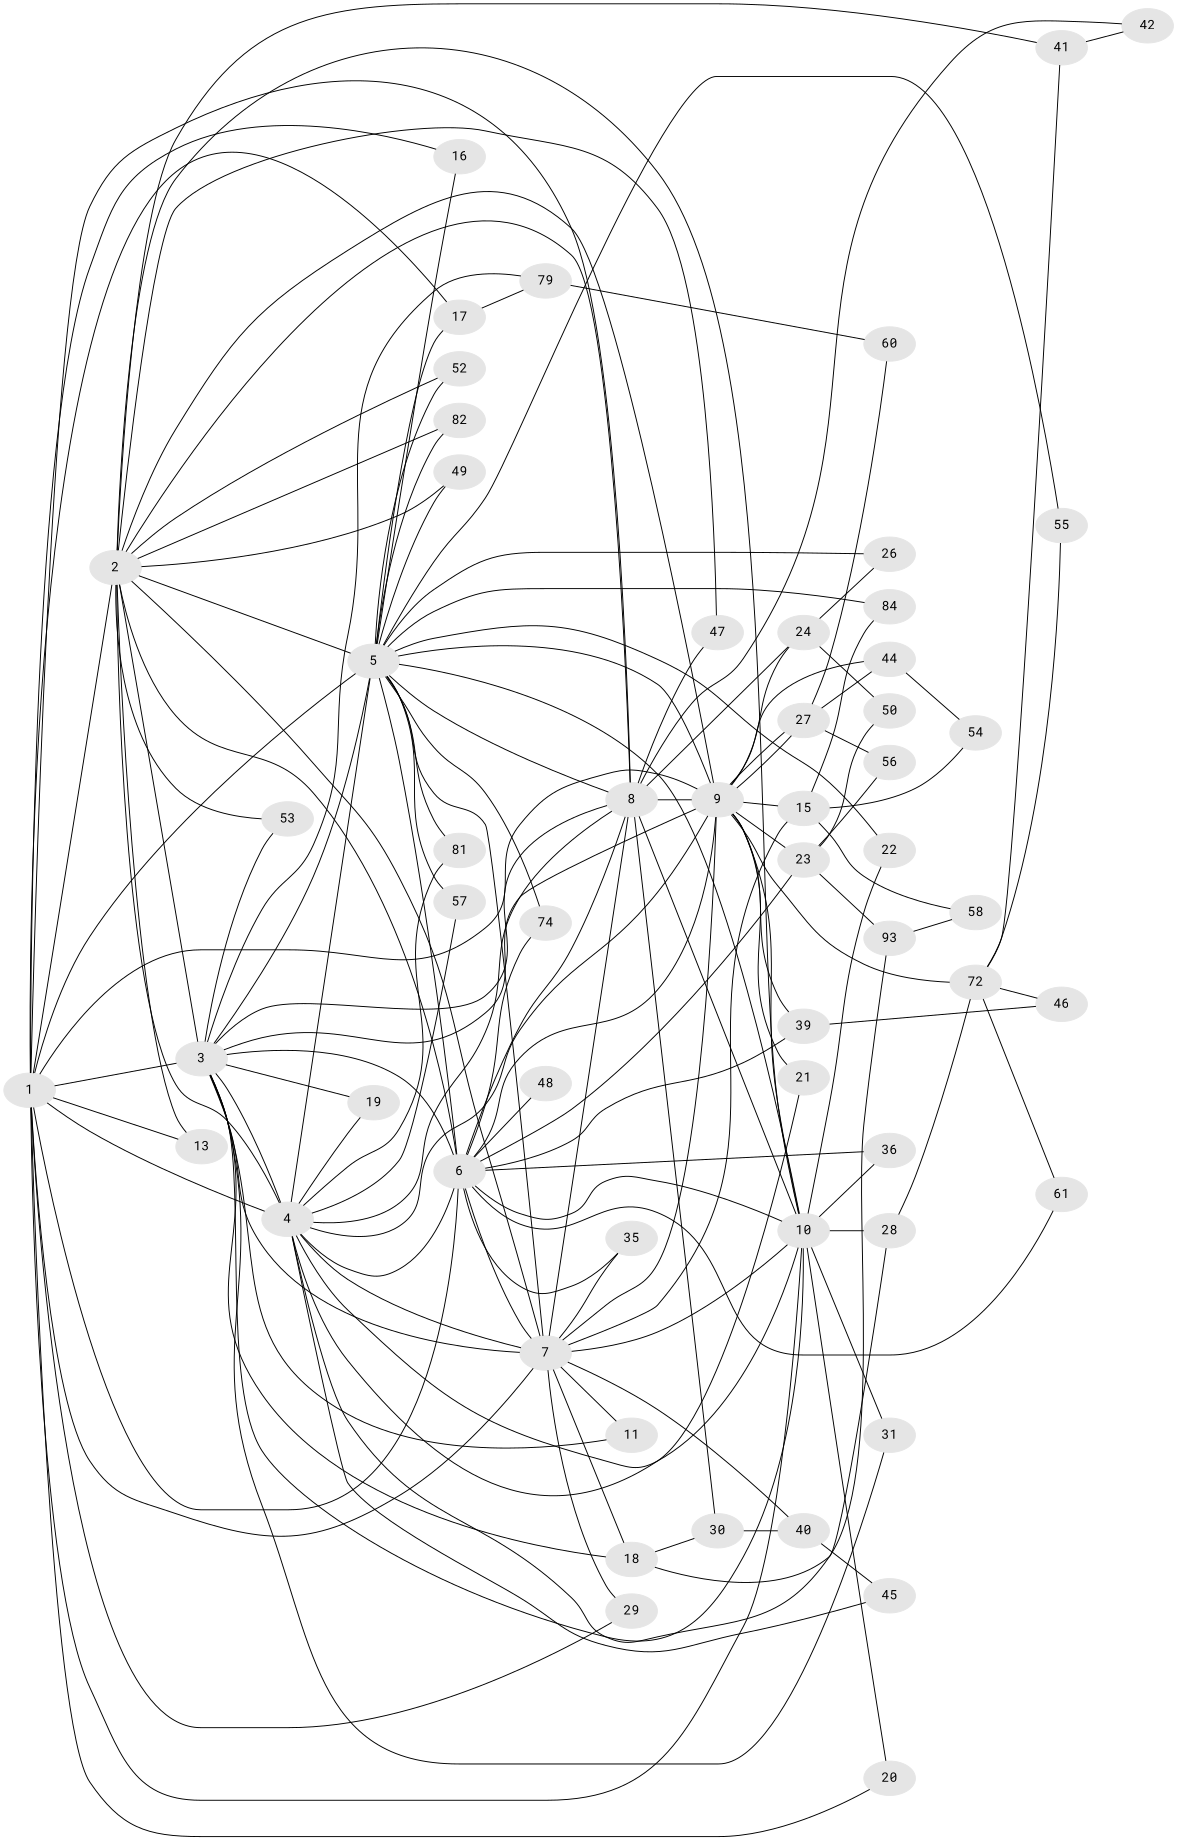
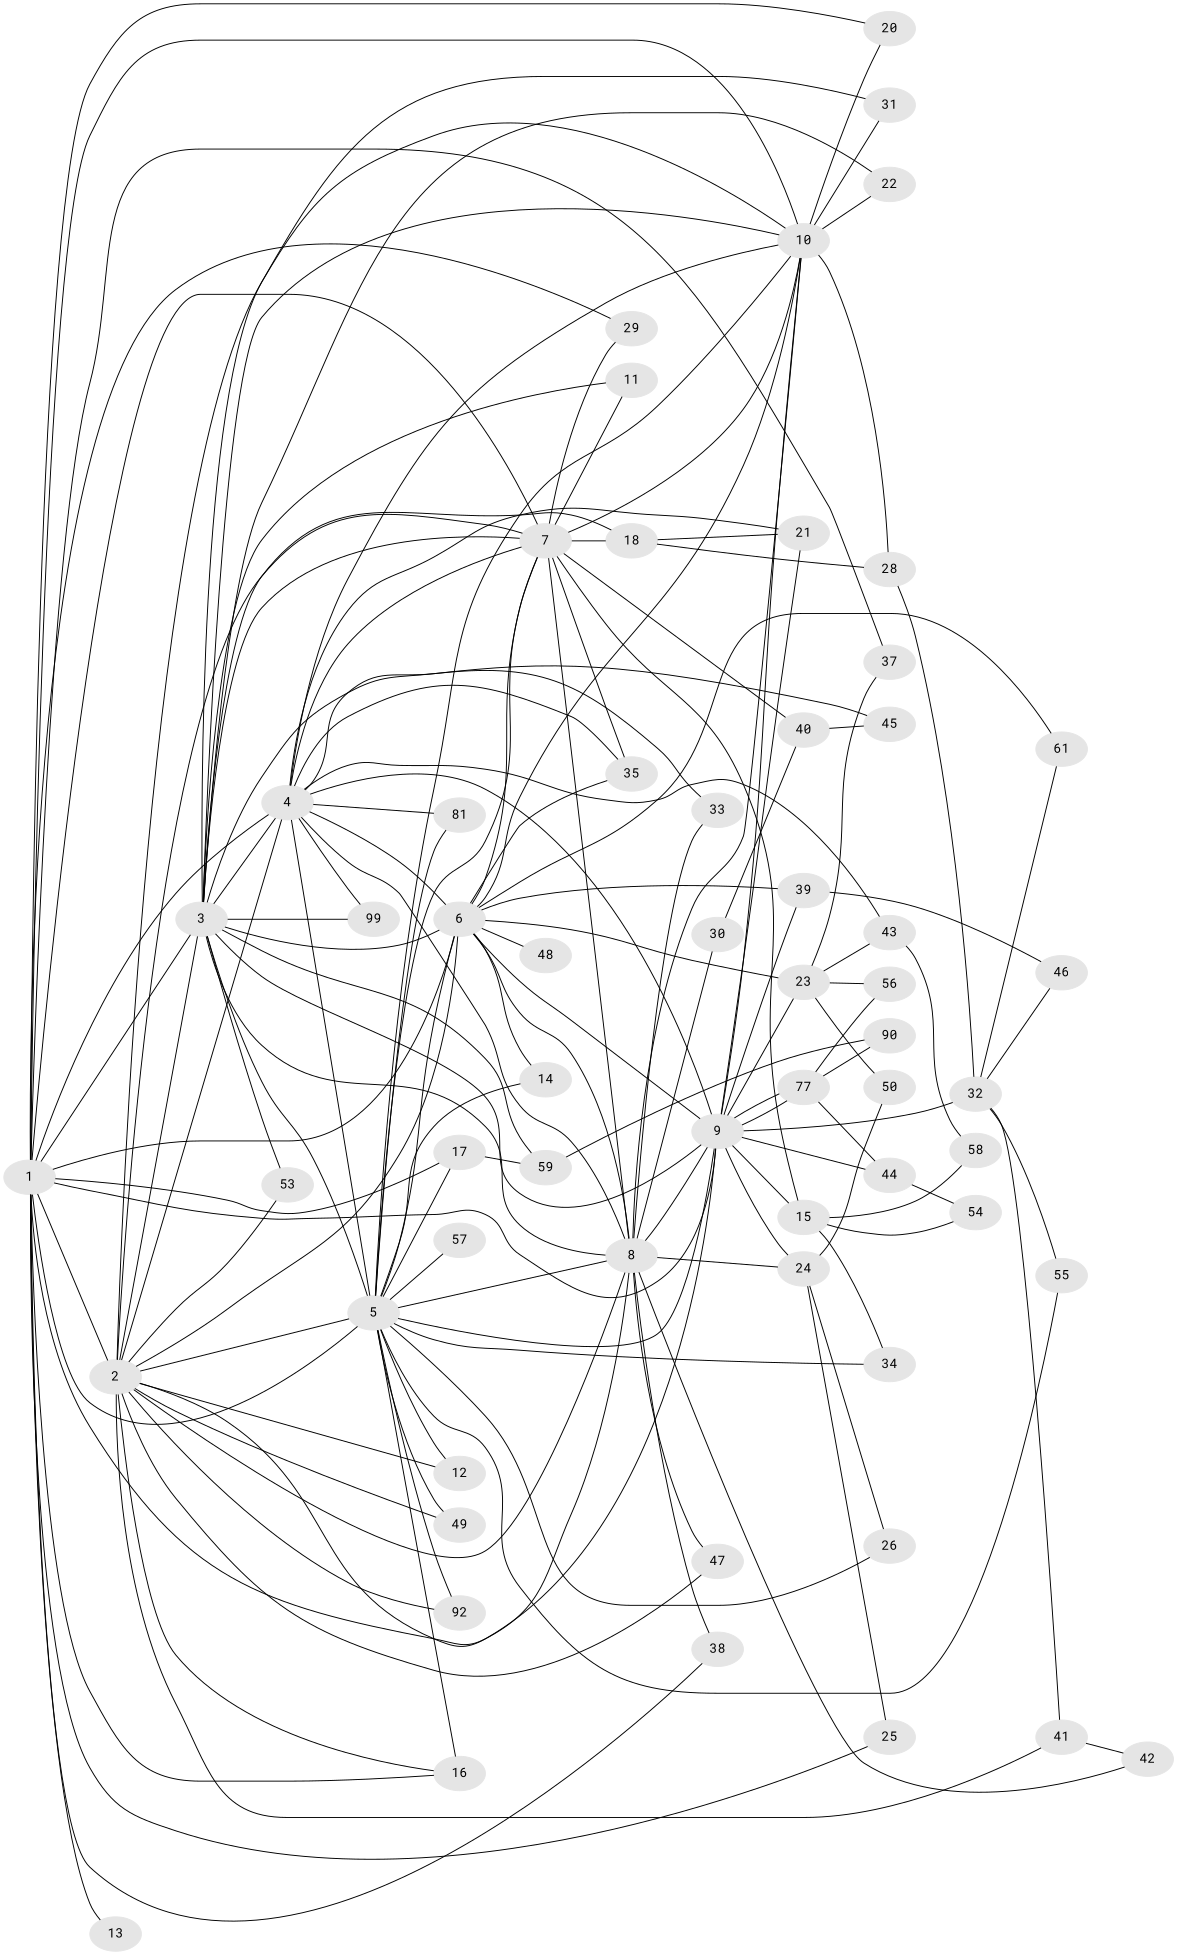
(546, 281) -> (546, 1168)
(890, 344) -> (890, 1036)
(460, 369) -> (460, 1613)
(460, 420) -> (460, 1473)
(890, 607) -> (890, 1365)
(663, 662) -> (337, 335)
none -> (890, 662)
(804, 720) -> (804, 1087)
none -> (718, 810)
(134, 862) -> (183, 1662)
(546, 923) -> (546, 1080)
(890, 938) -> (890, 933)
(976, 982) -> (976, 1094)
(374, 1103) -> (374, 919)
(695, 1104) -> none
(416, 1109) -> (437, 686)
(890, 1150) -> none
(675, 1545) -> (718, 537)
none -> (718, 1649)
none -> (890, 1737)
